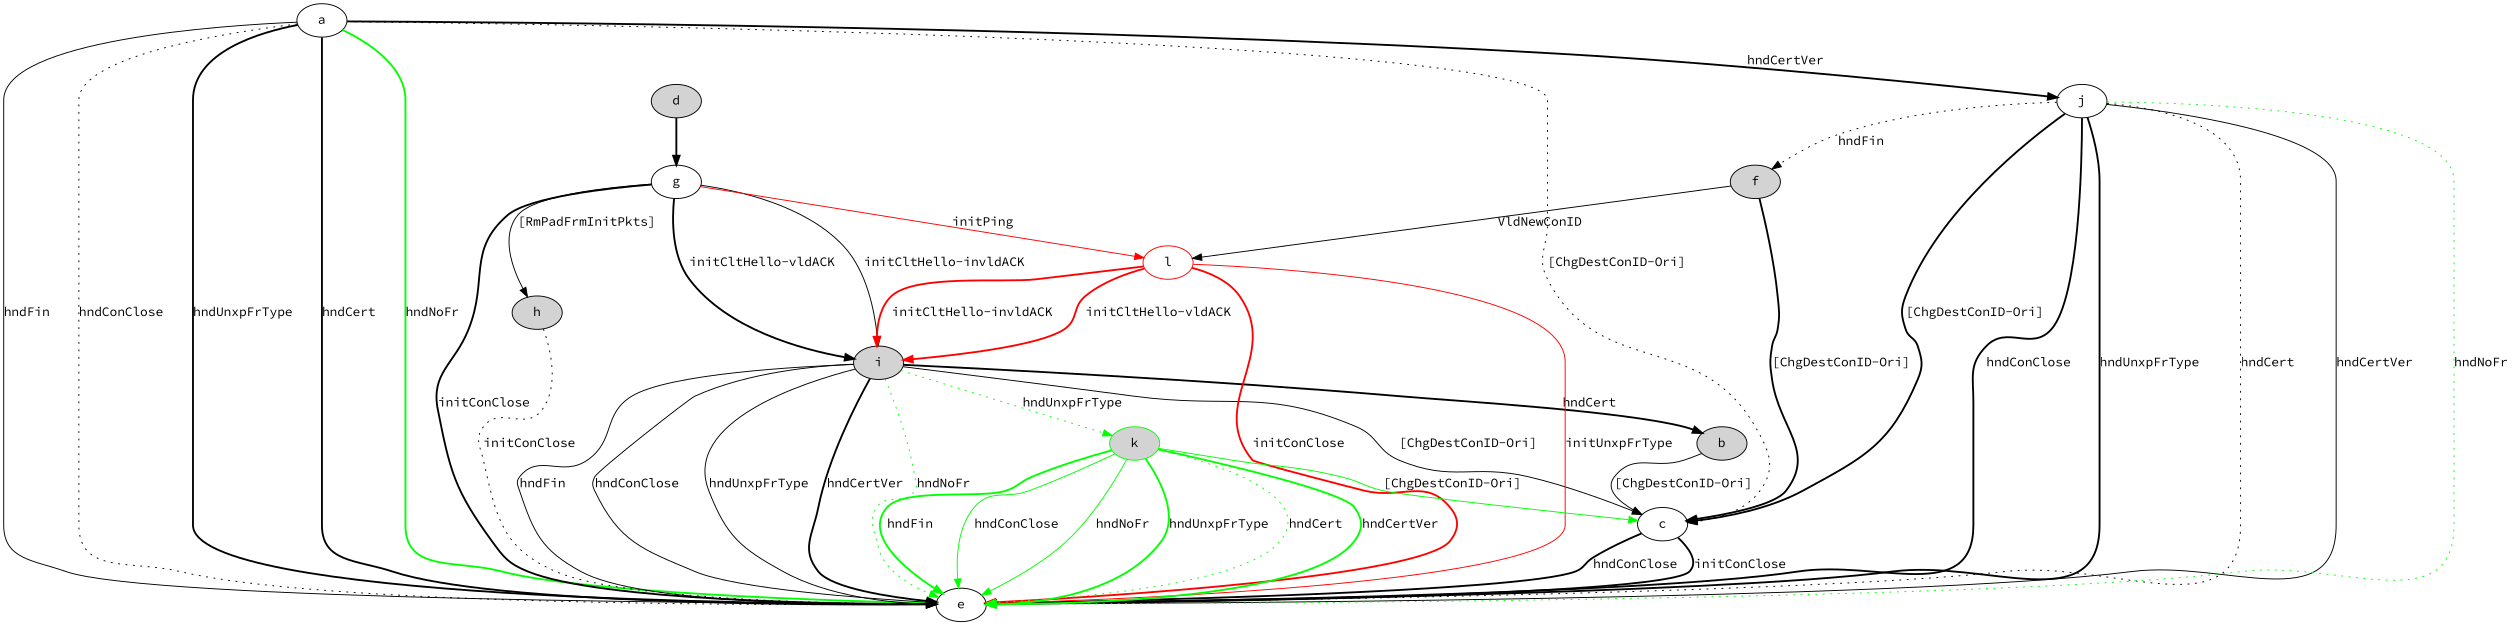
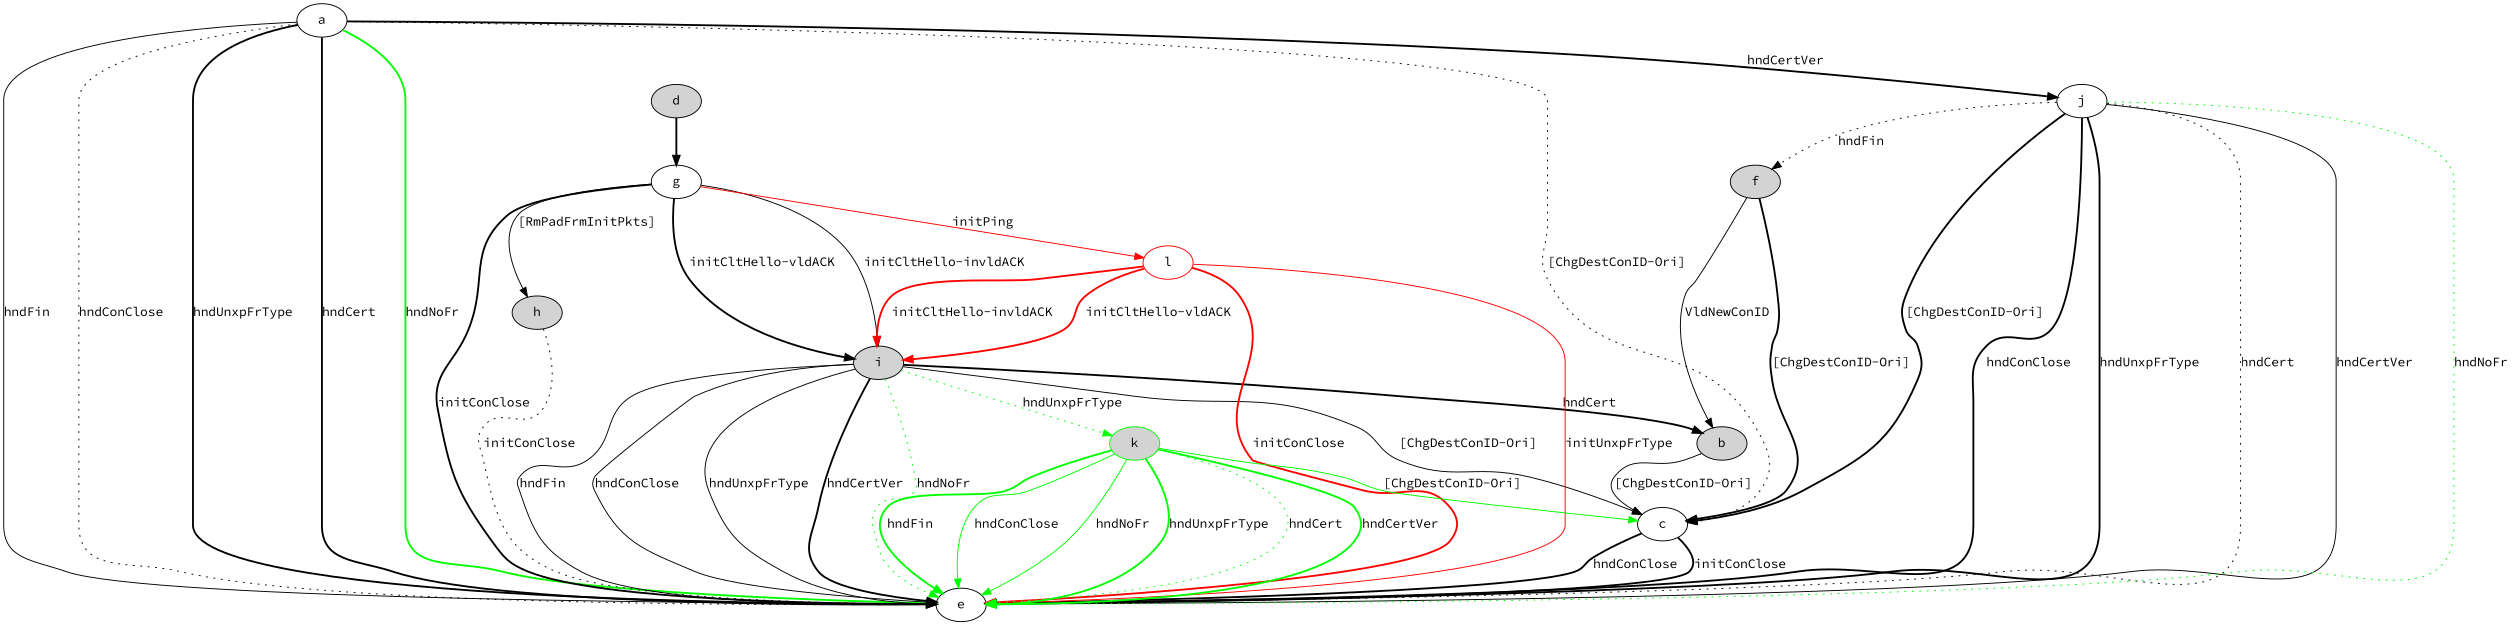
(1466, 222) -> (1683, 302)
